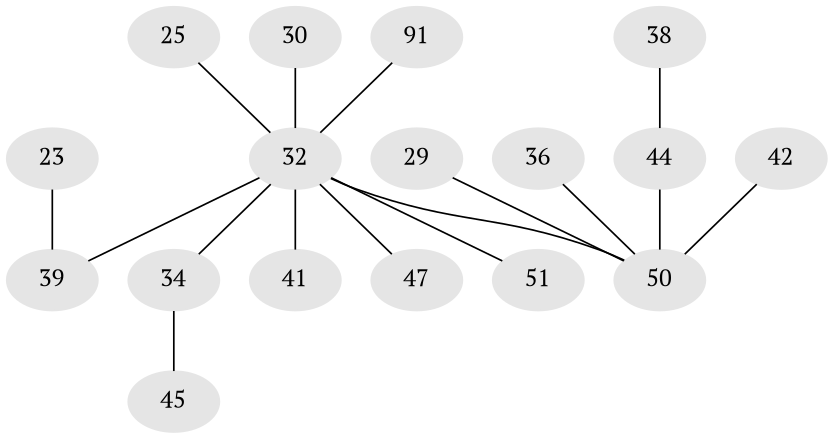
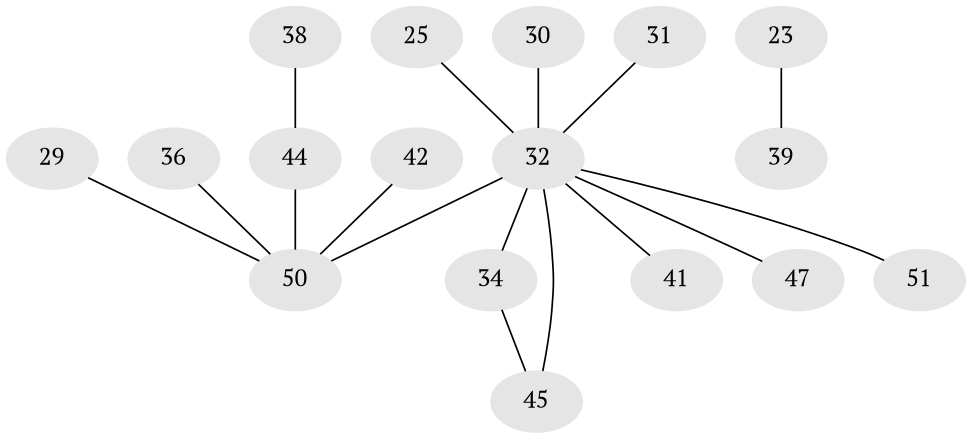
(417, 37) -> (660, 37)
(174, 219) -> (553, 280)
